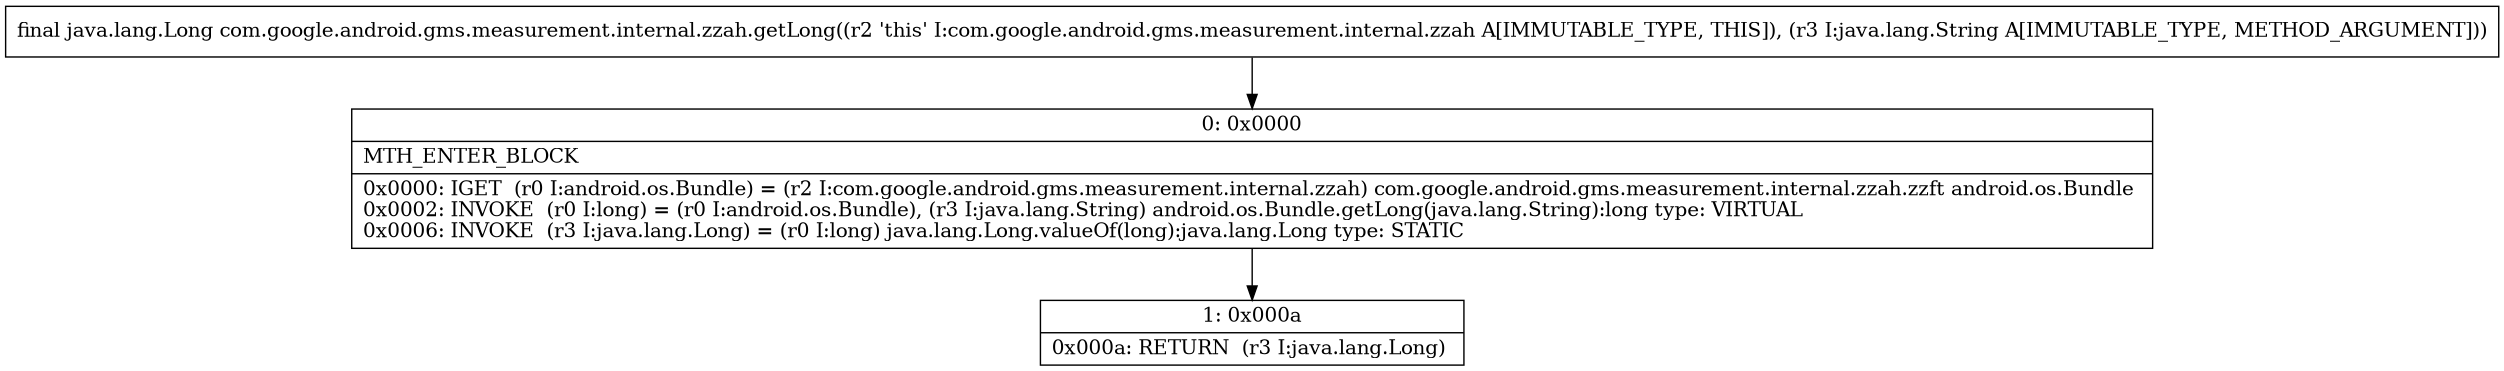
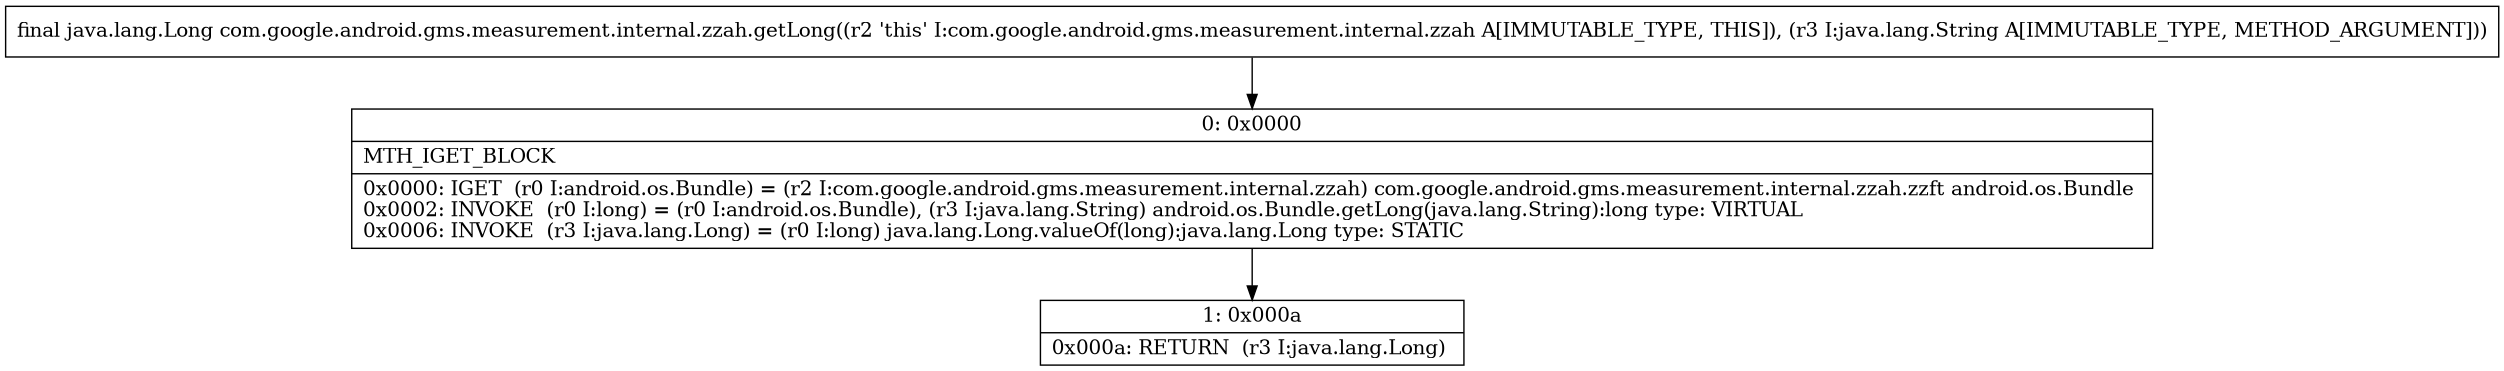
(471, 157) -> (459, 157)
